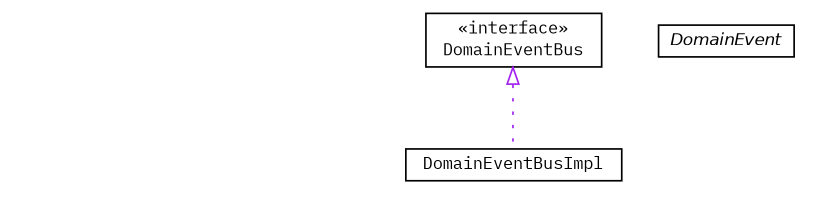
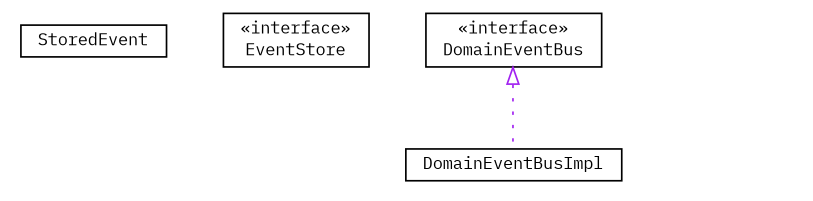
none -> (93, 40)
none -> (295, 40)
(726, 40) -> none
